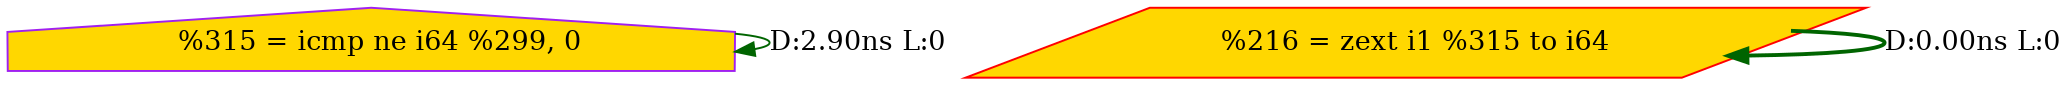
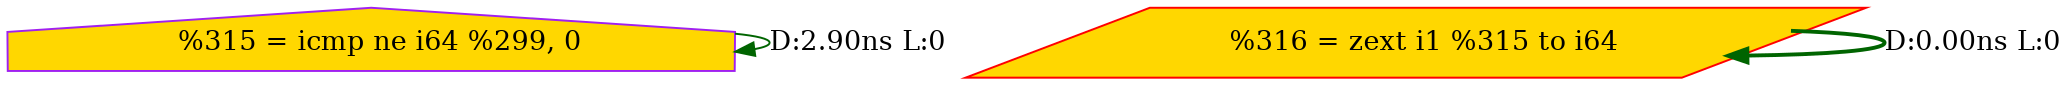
(1416, 43) -> (1416, 43)
